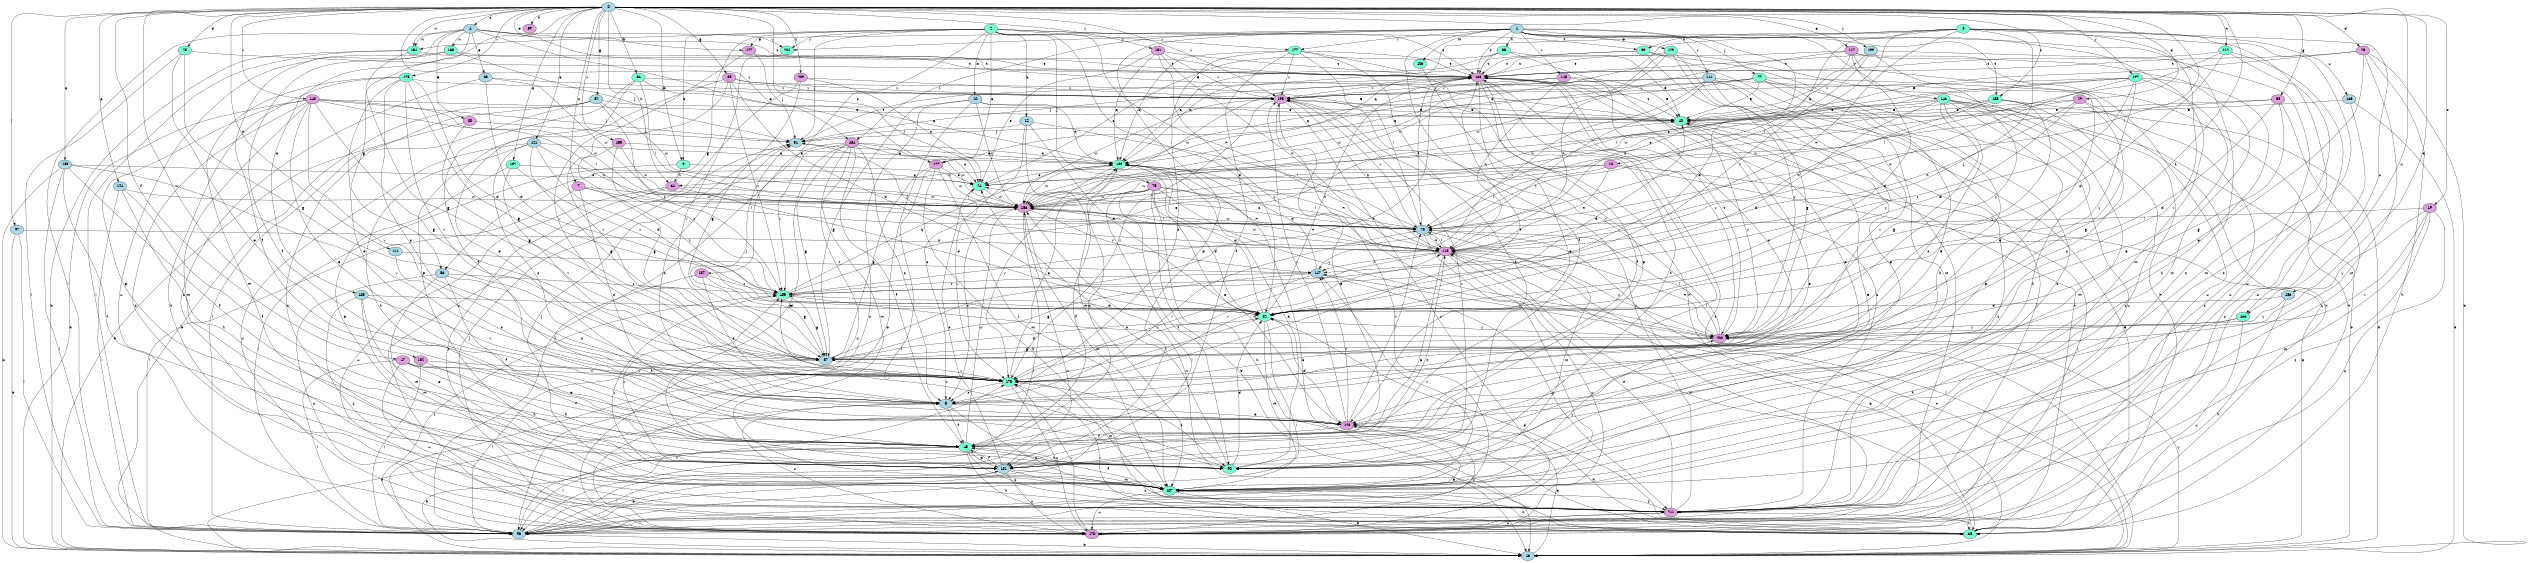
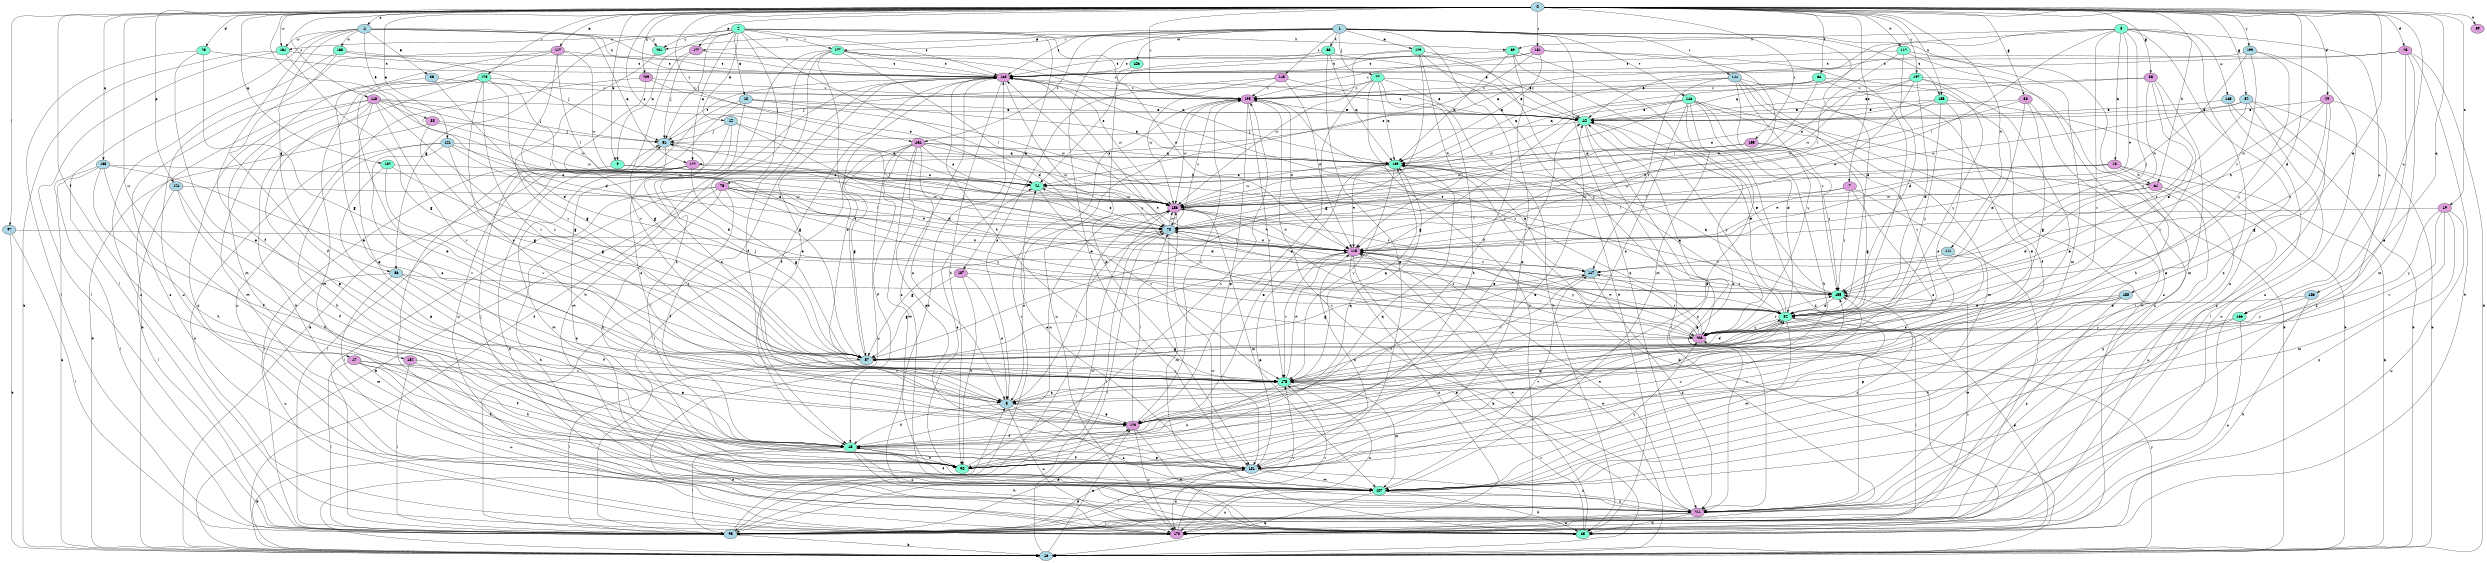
(618, 160) -> (891, 183)
(2176, 164) -> (2287, 164)
(813, 321) -> (1029, 252)
